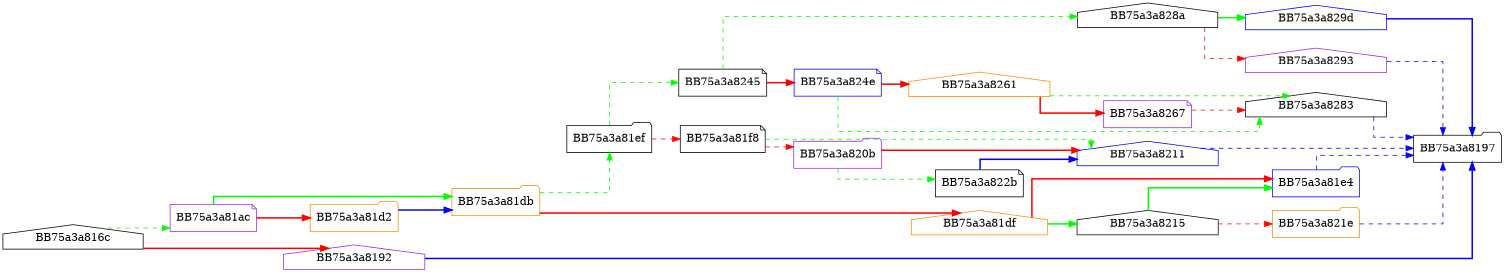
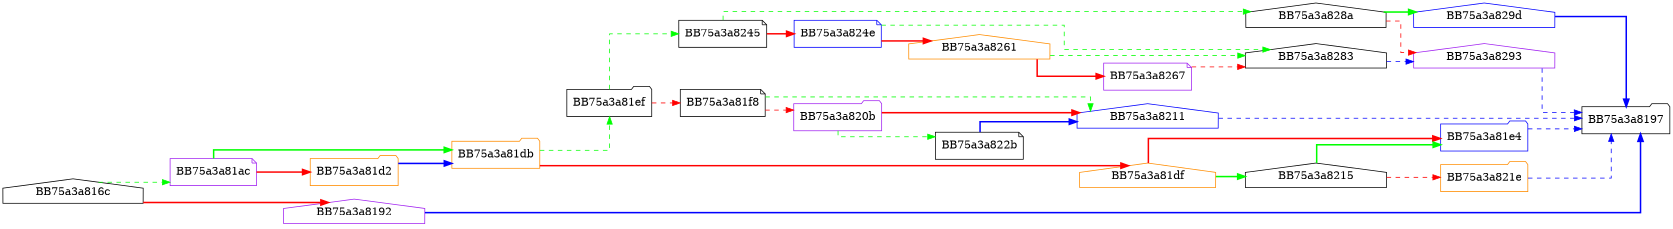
(1380, 137) -> (1396, 62)
